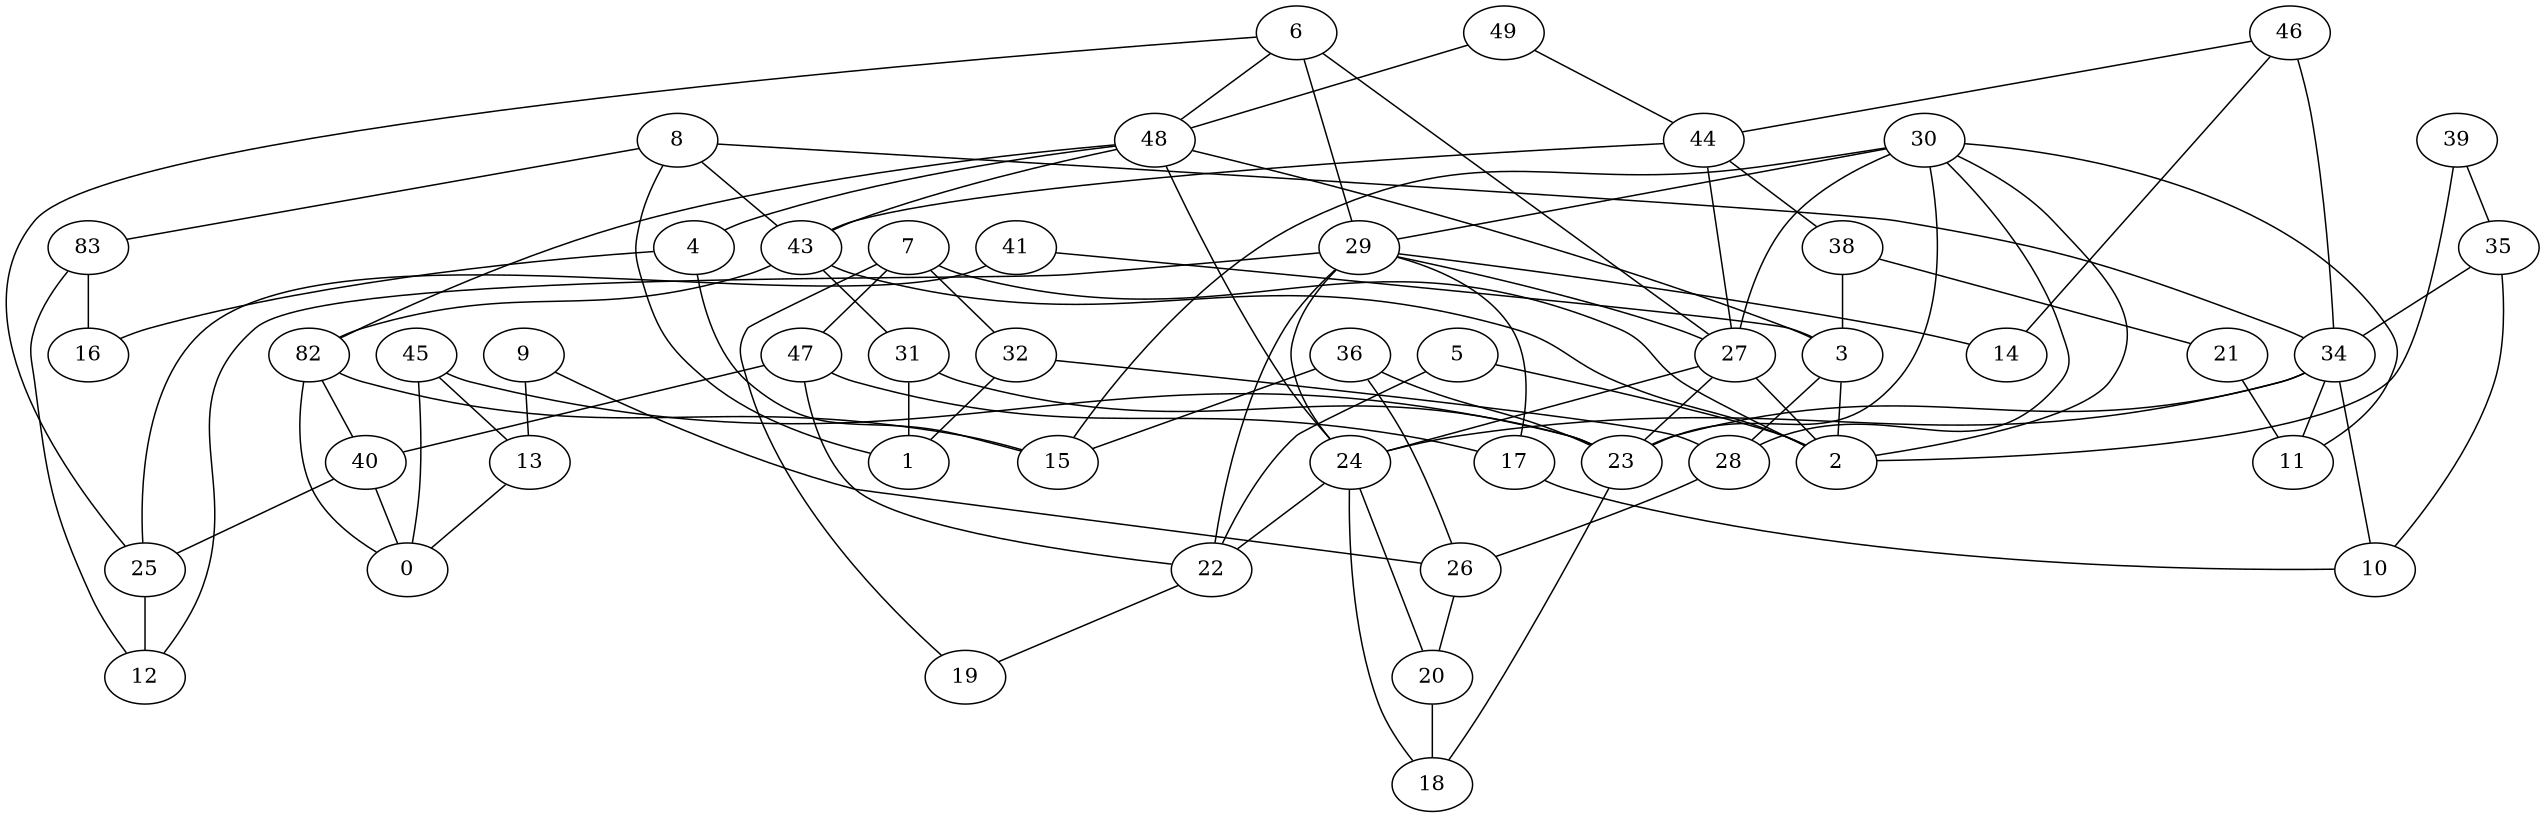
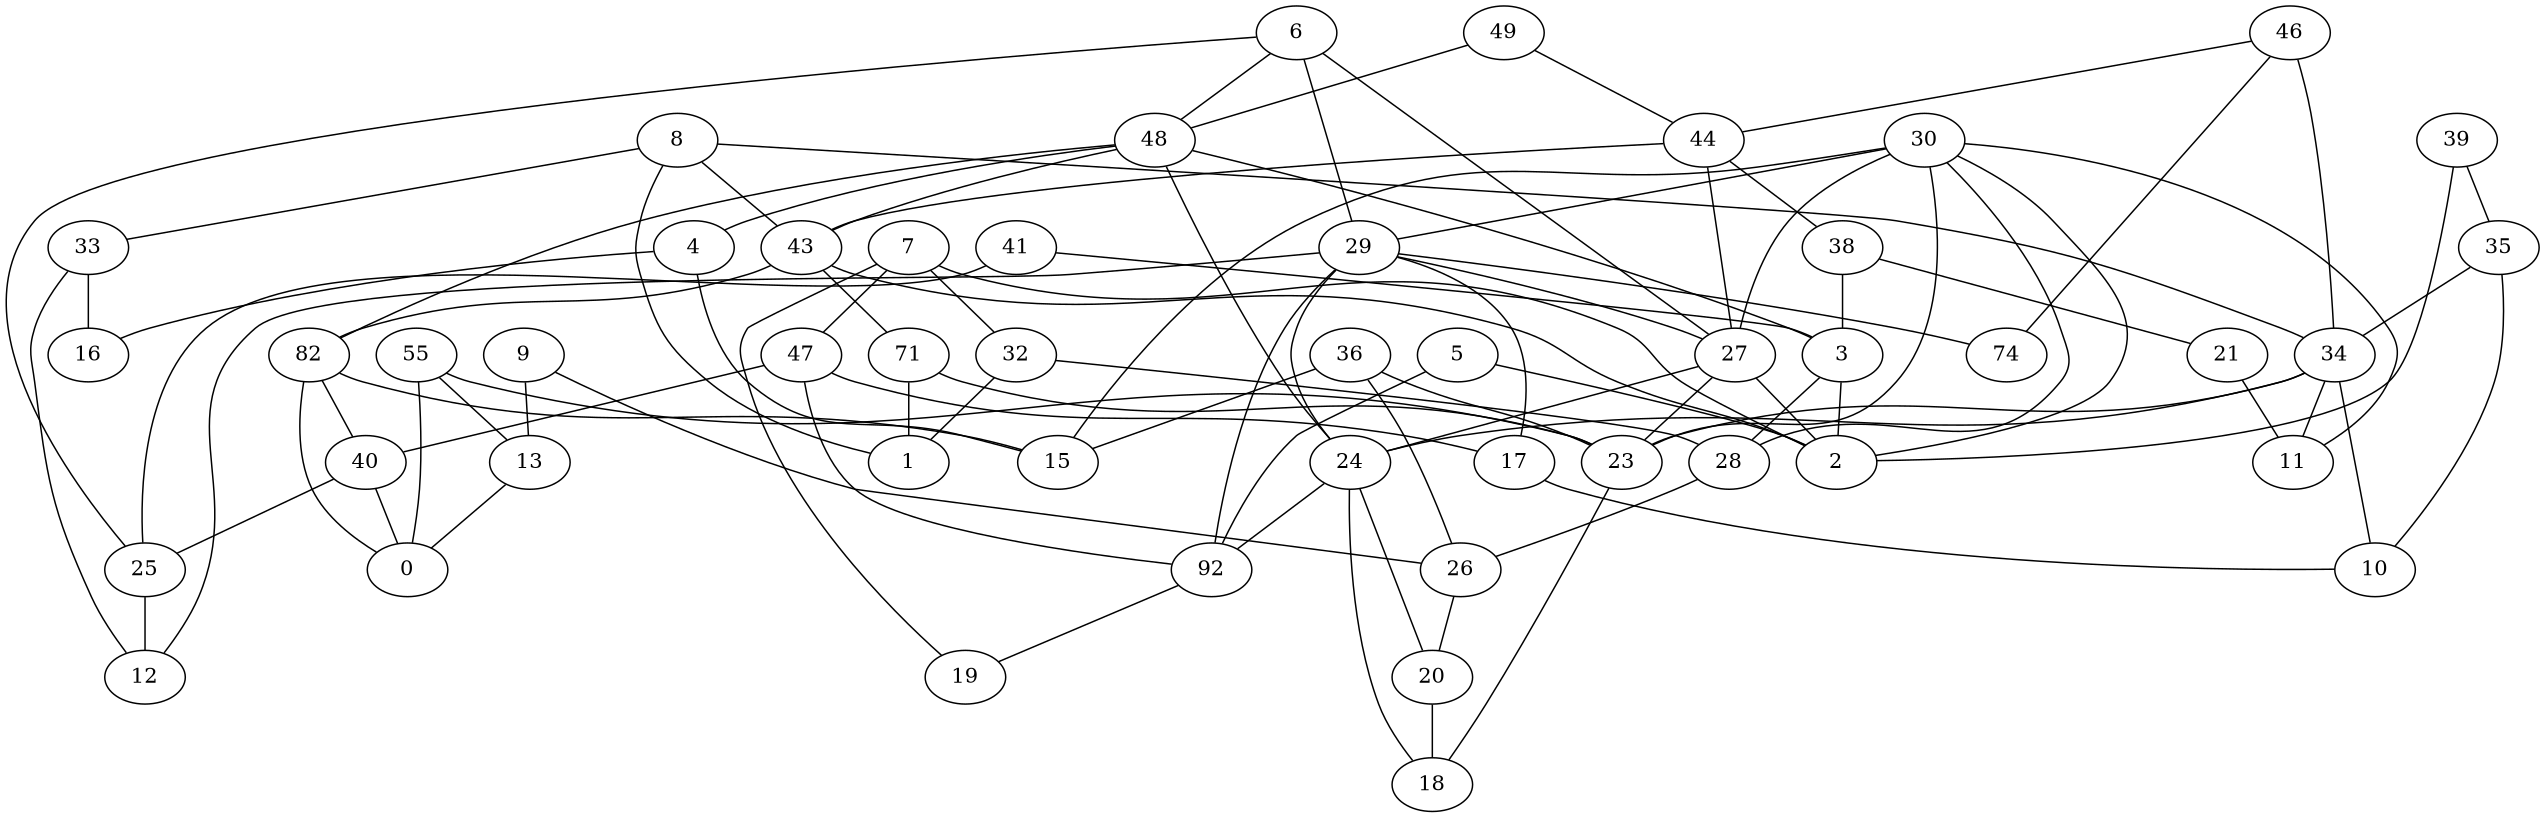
(88, 248) -> (88, 248)
(417, 355) -> (417, 355)
(909, 355) -> (909, 355)
(2007, 355) -> (2007, 355)
(1212, 570) -> (1212, 570)
